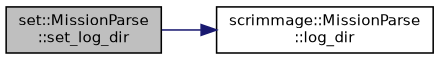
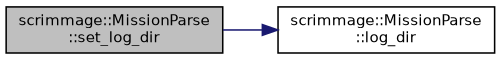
(84, 30) -> (114, 30)
